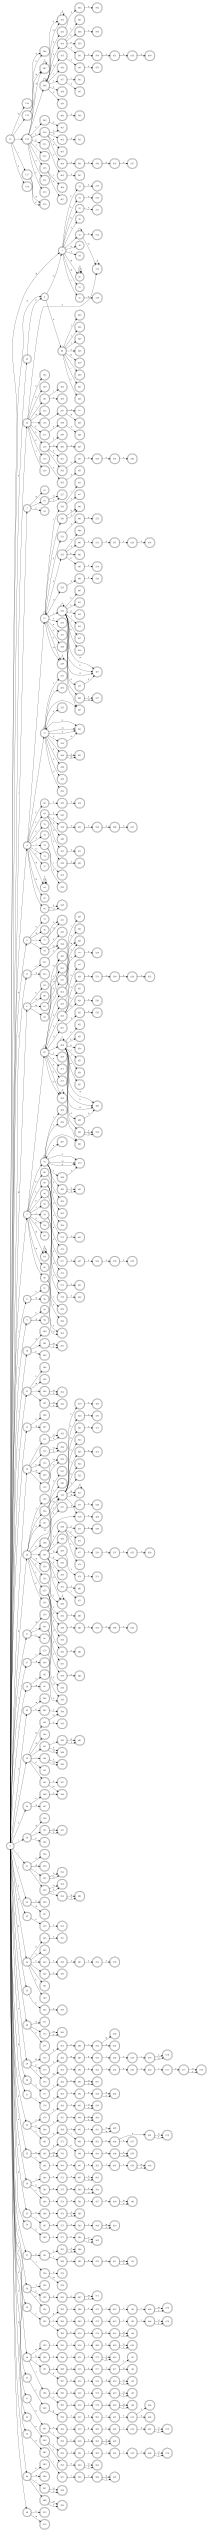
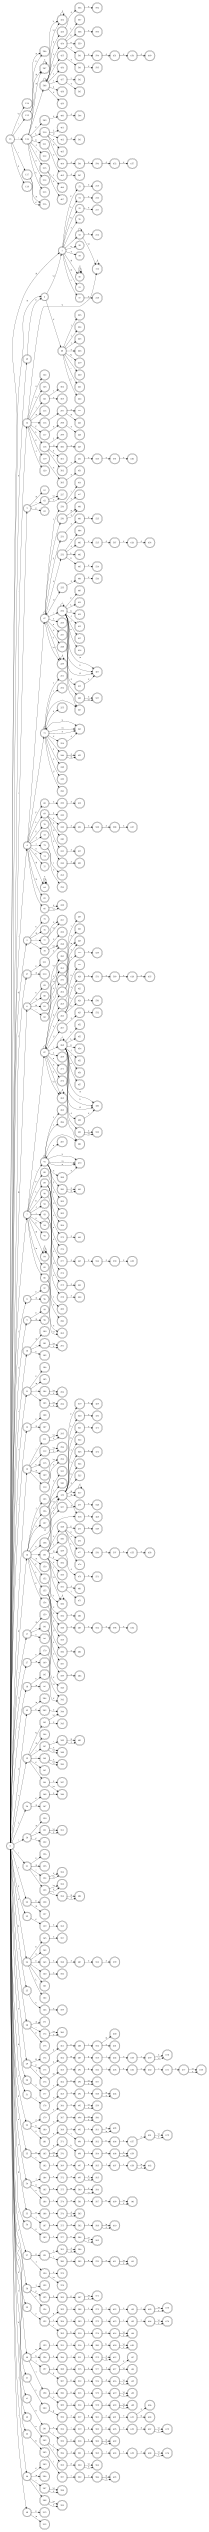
(53, 124) -> (53, 118)
(131, 2135) -> (140, 2139)
